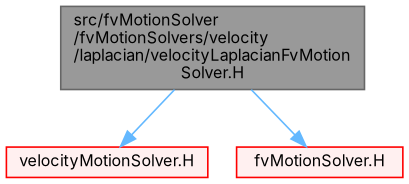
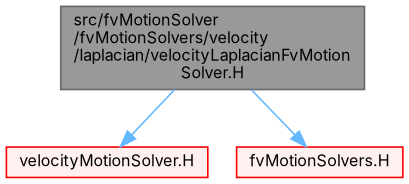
(320, 162) -> (320, 162)
